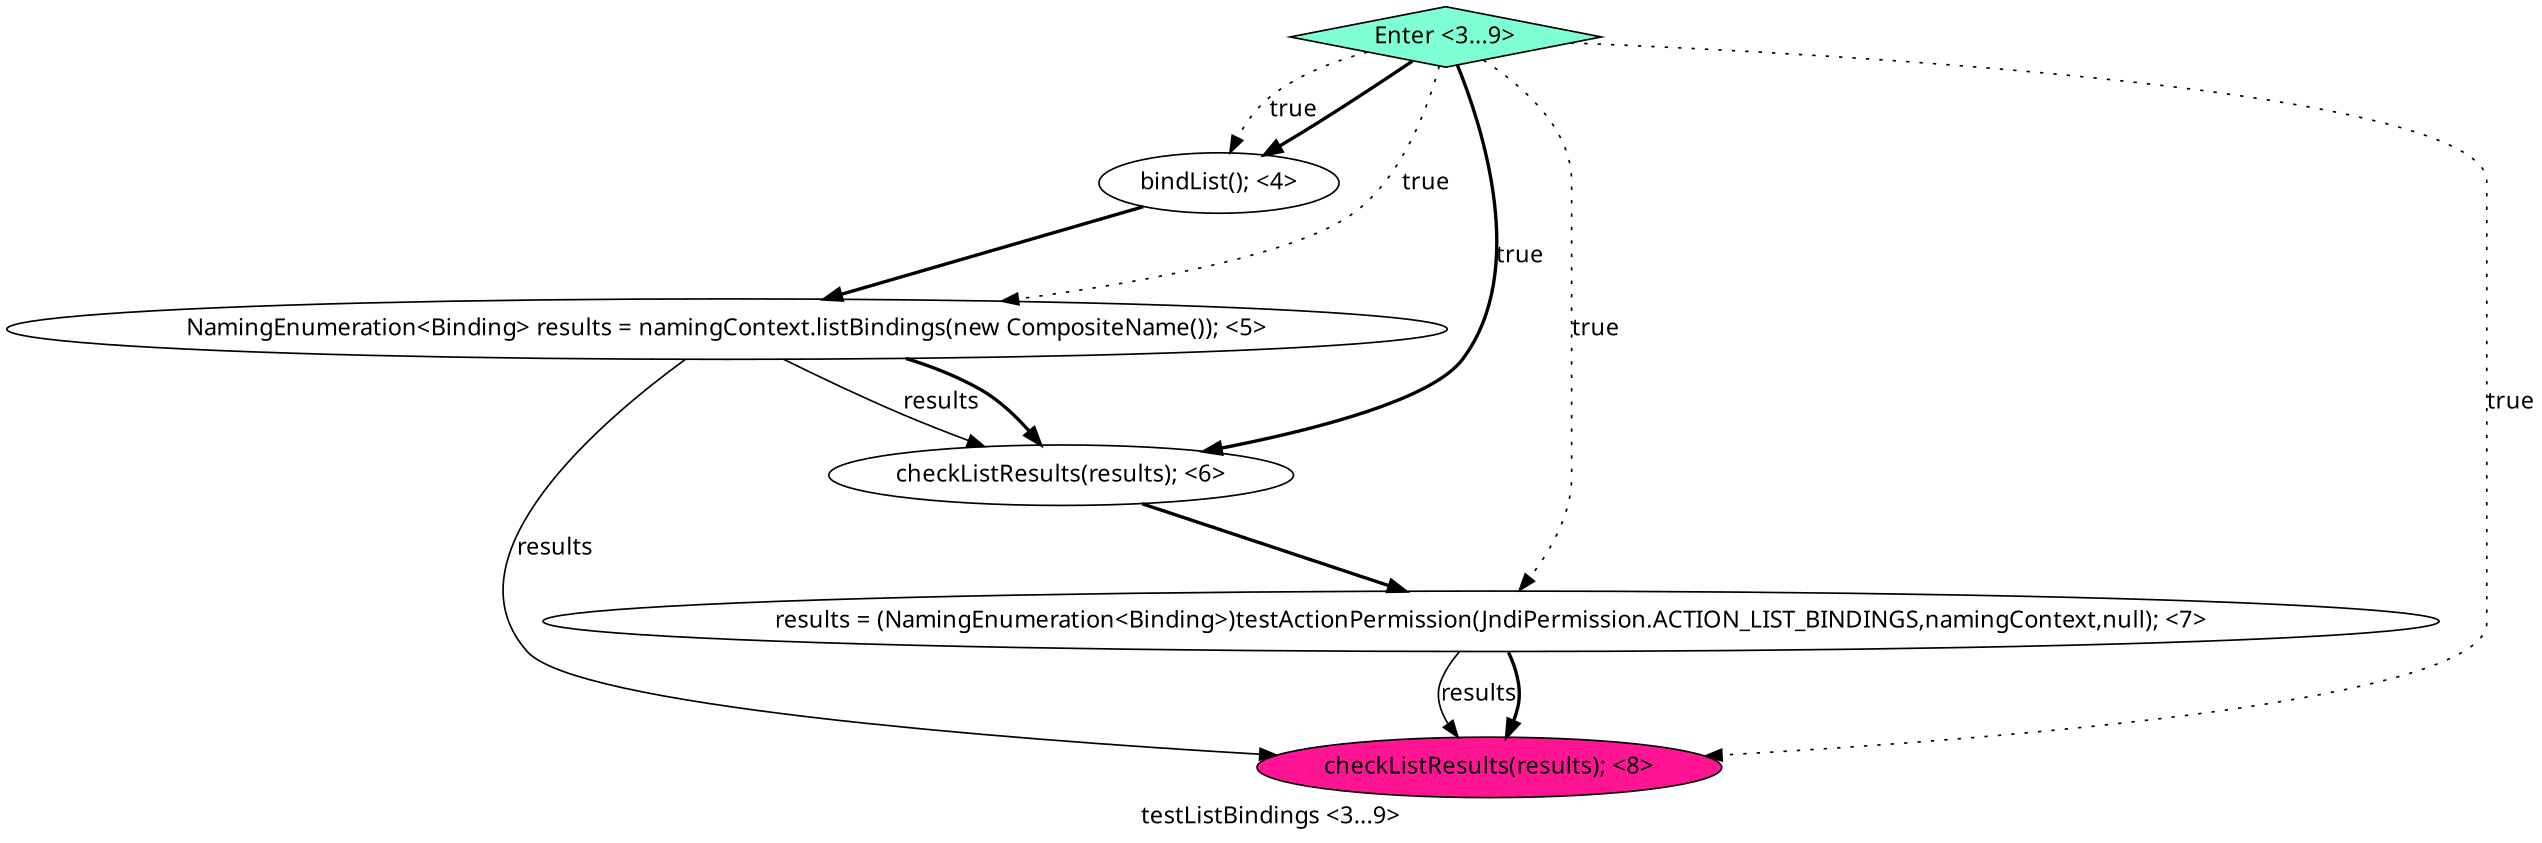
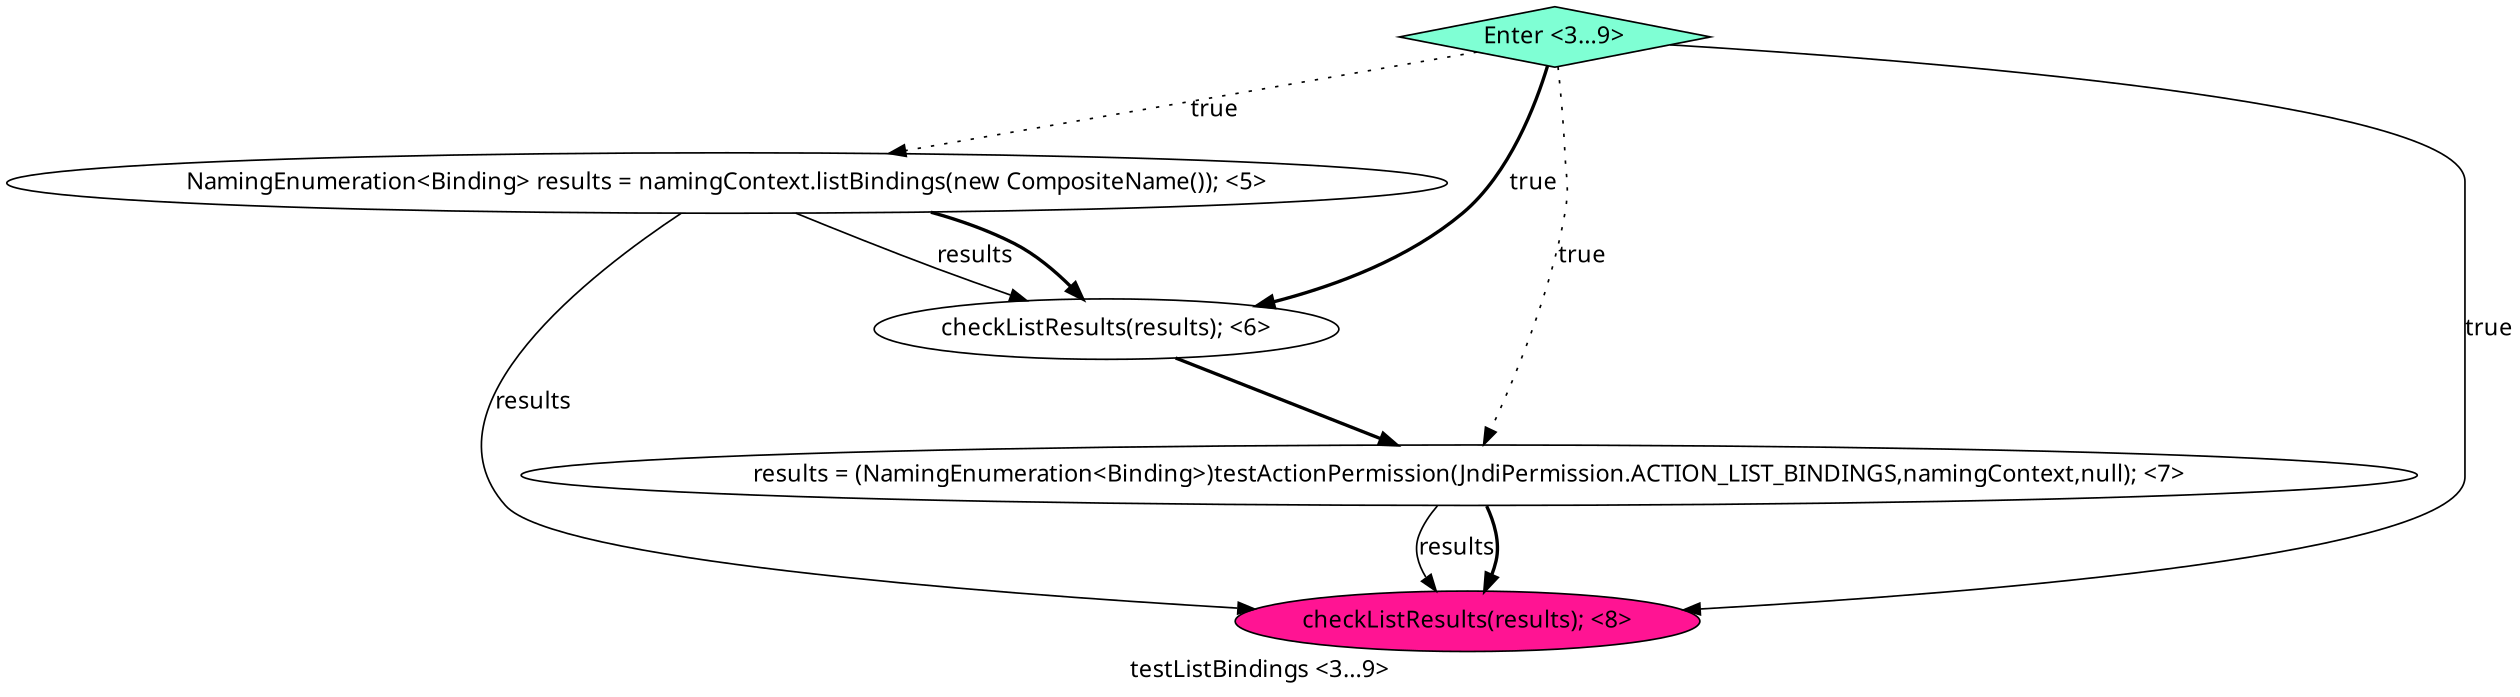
(1219, 183) -> none
(2487, 326) -> (2465, 314)
